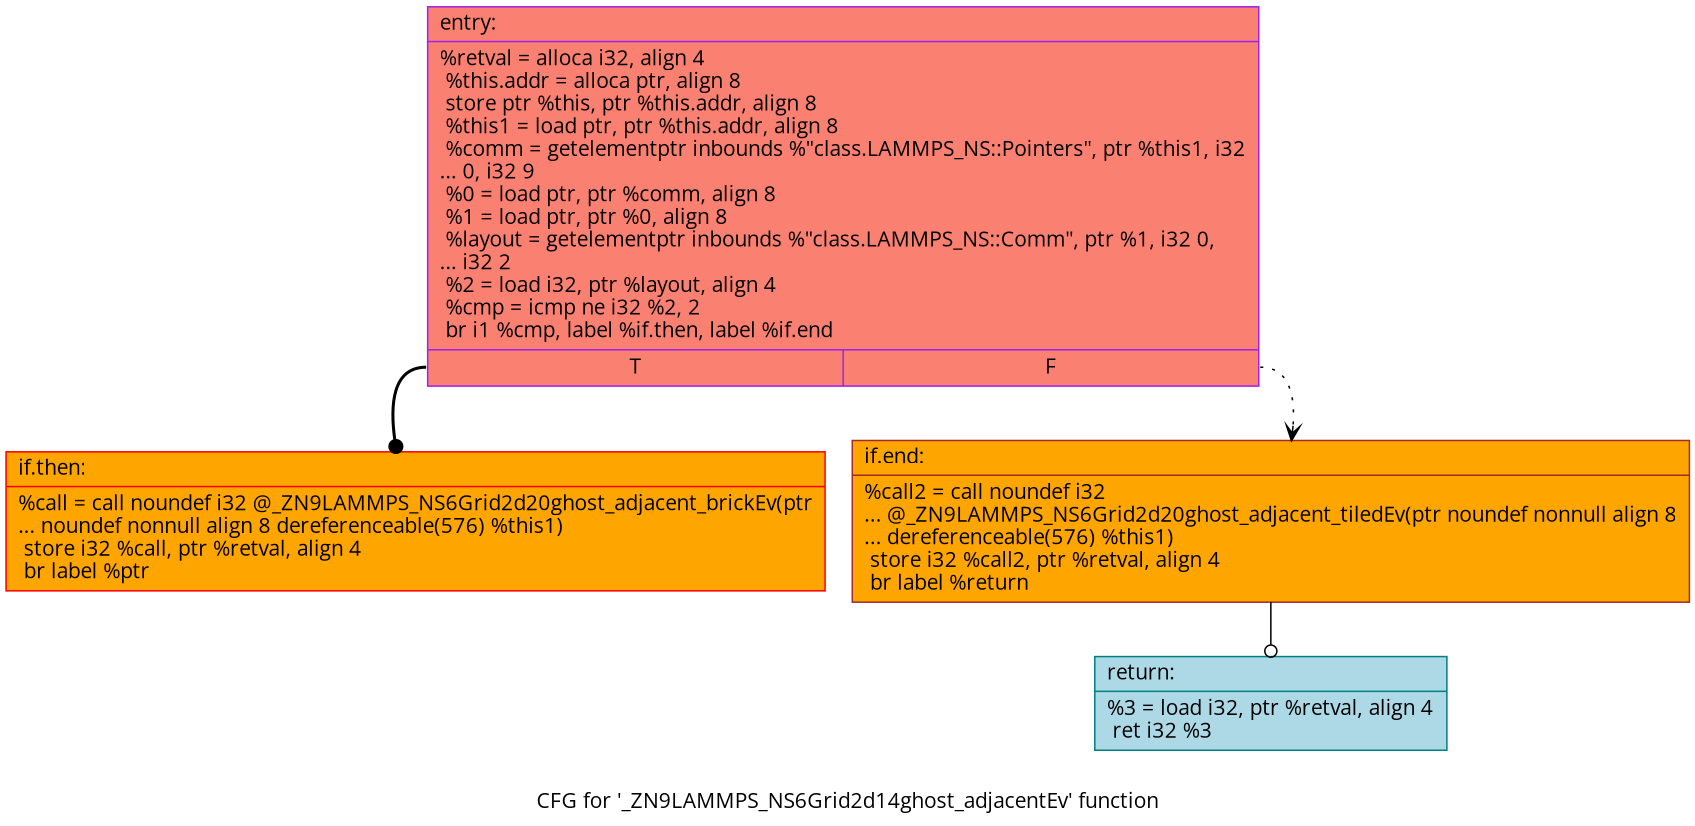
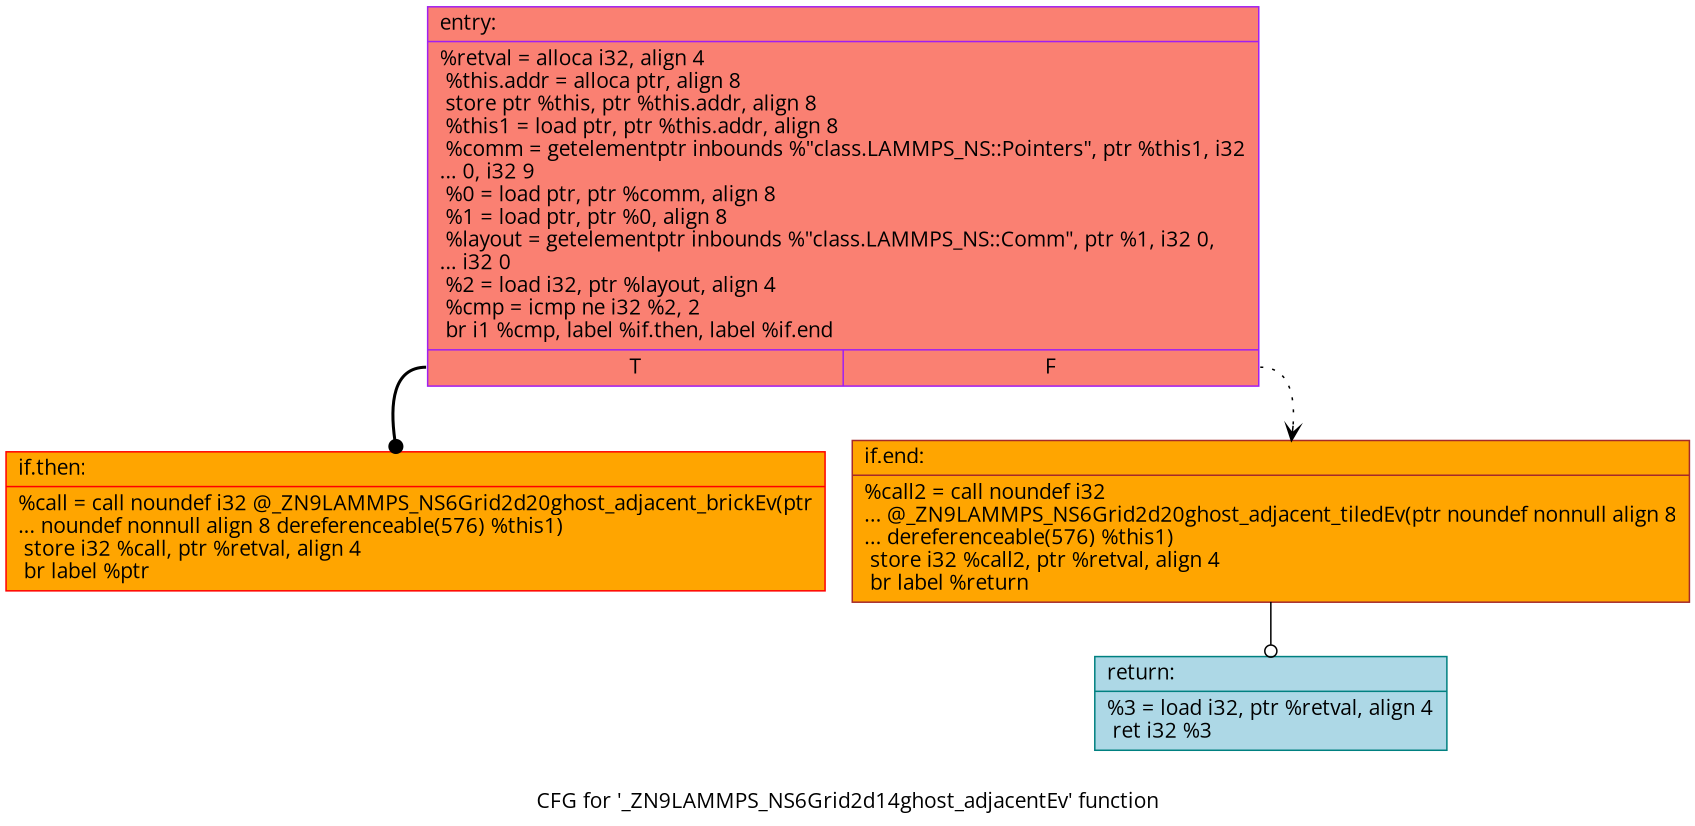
(476, 263) -> (476, 263)
